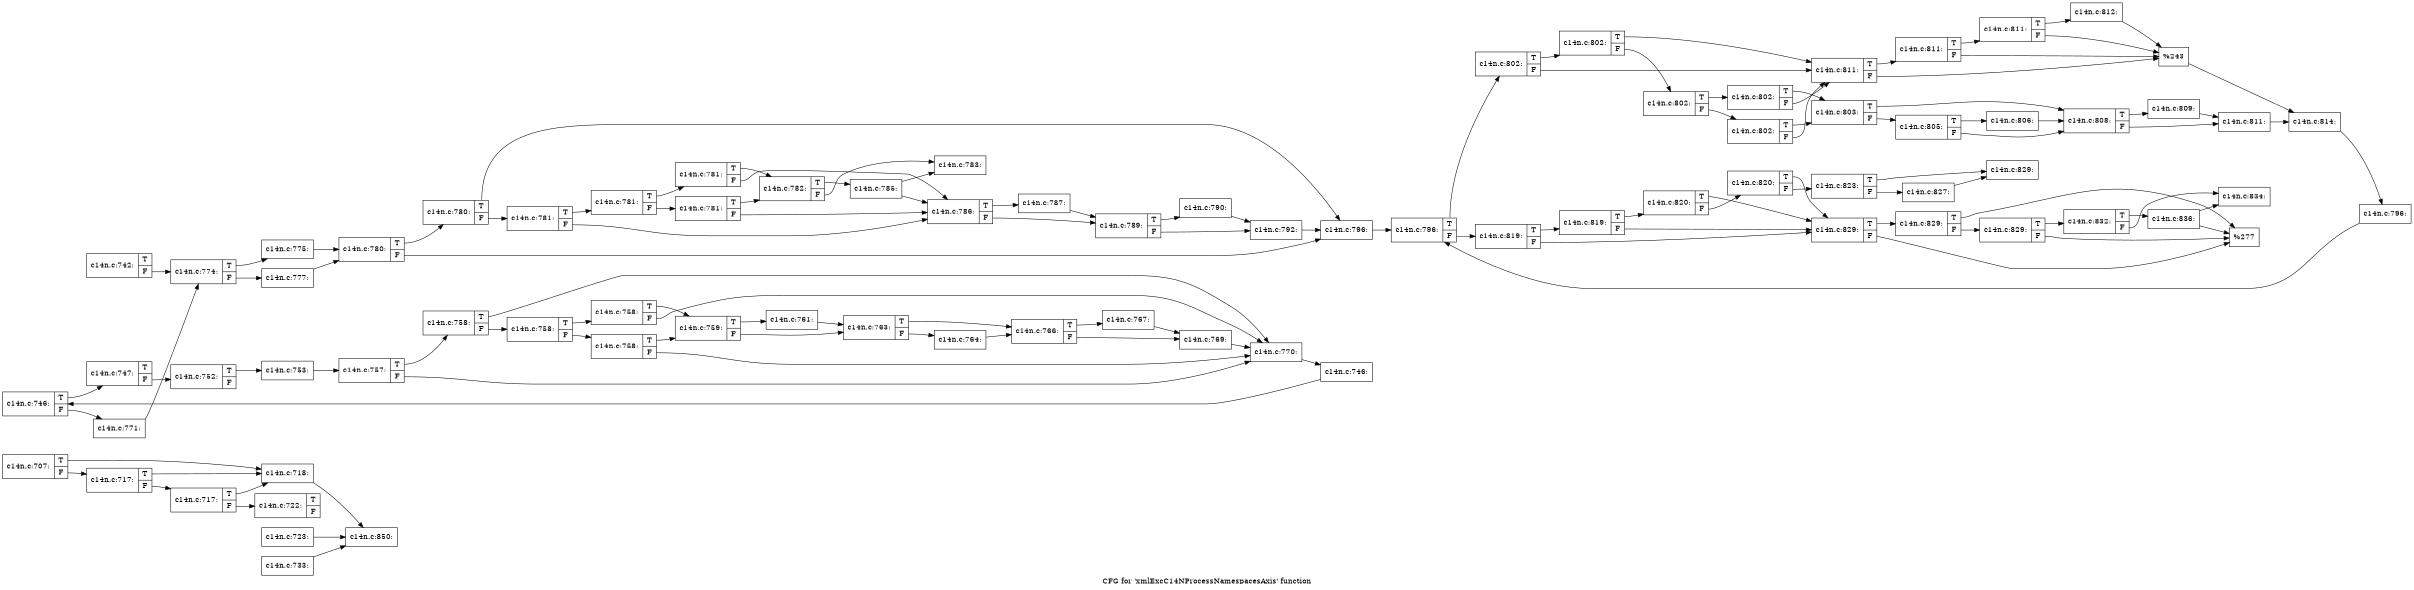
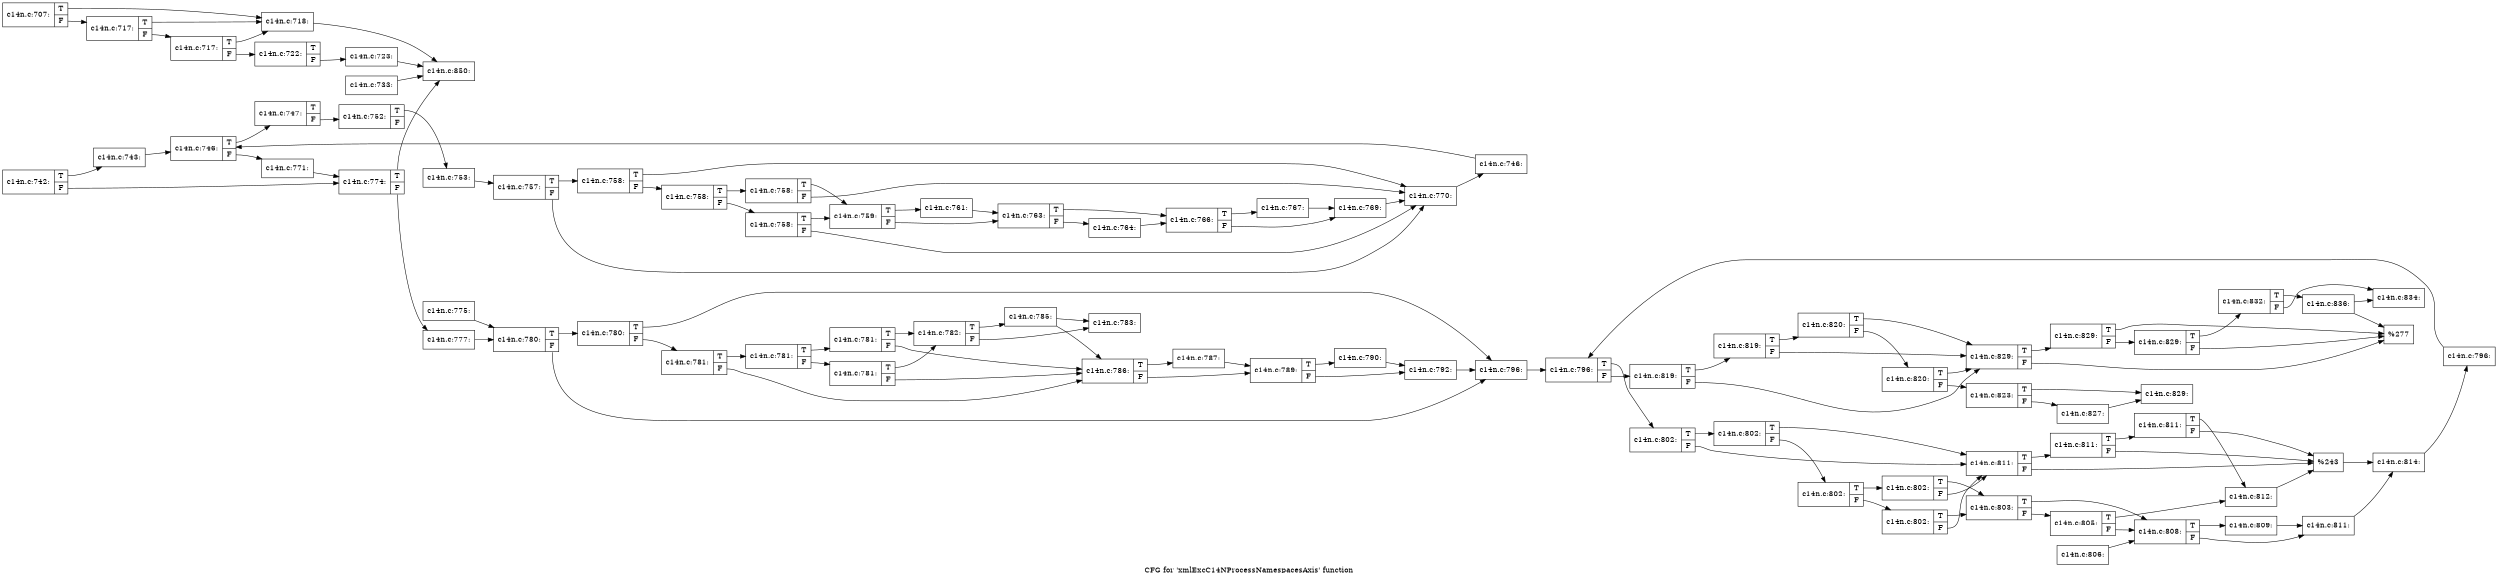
none -> (330, 60)
(1971, 121) -> (2168, 510)
none -> (119, 157)
(249, 264) -> (410, 124)
